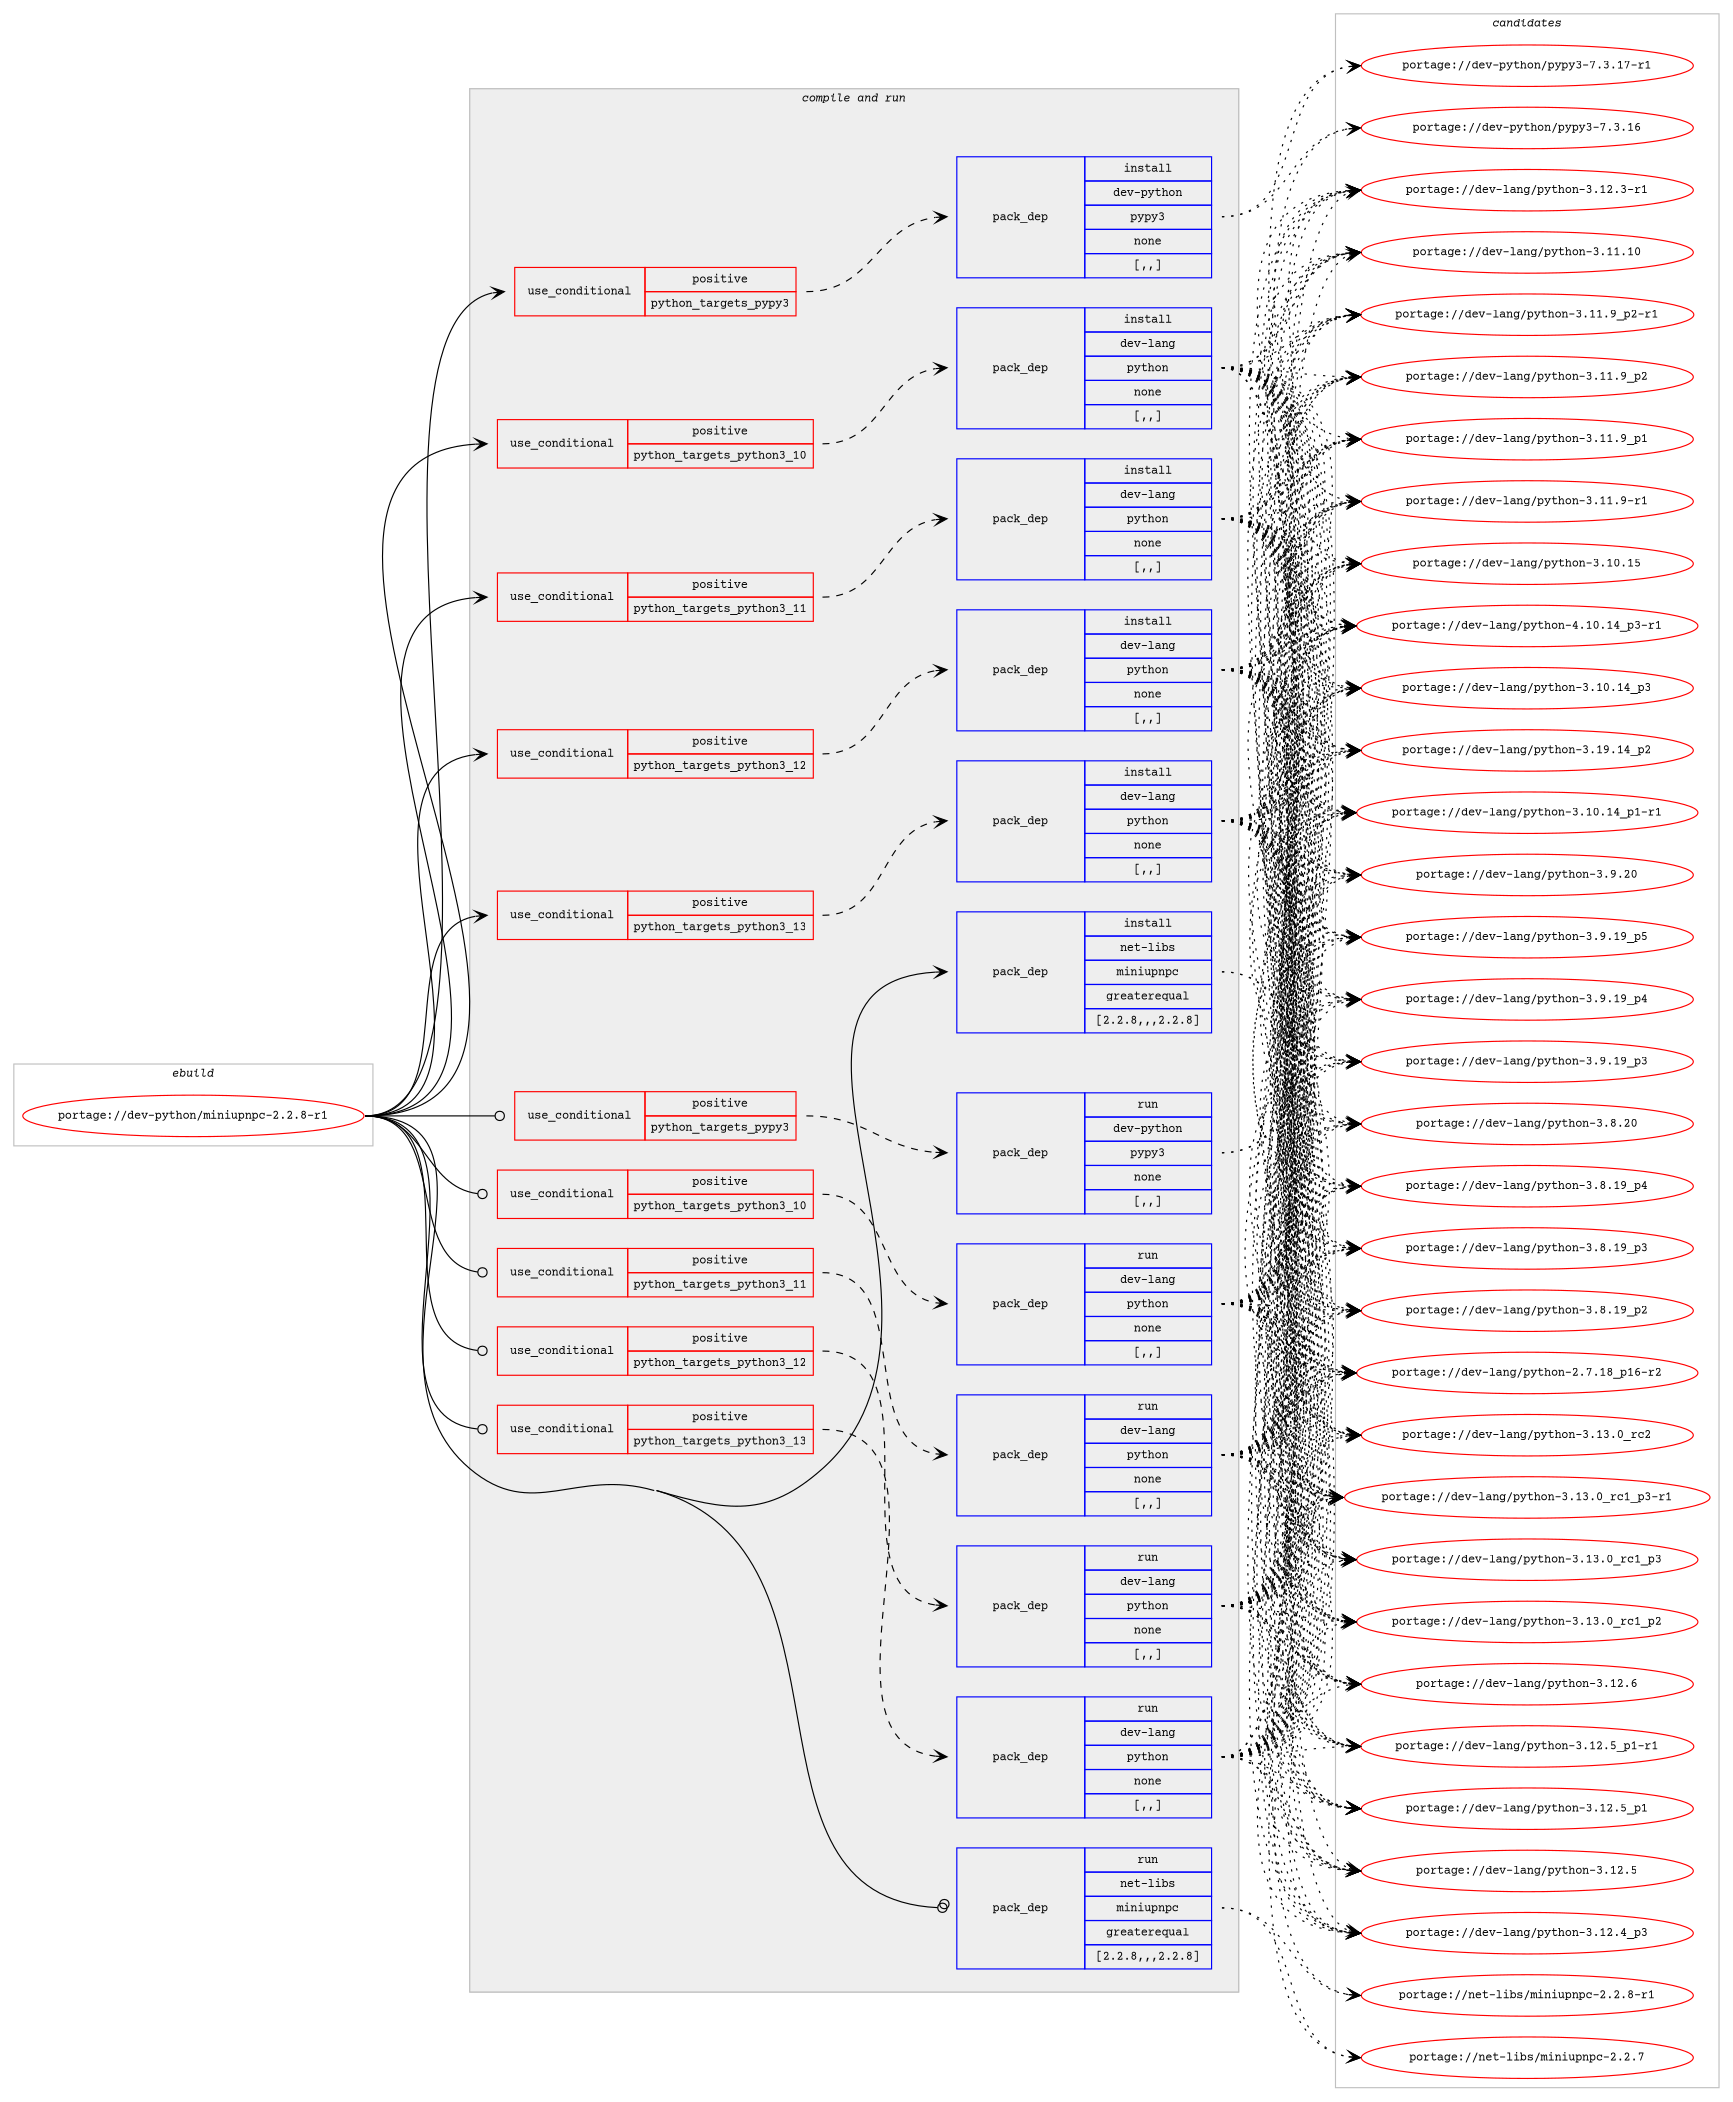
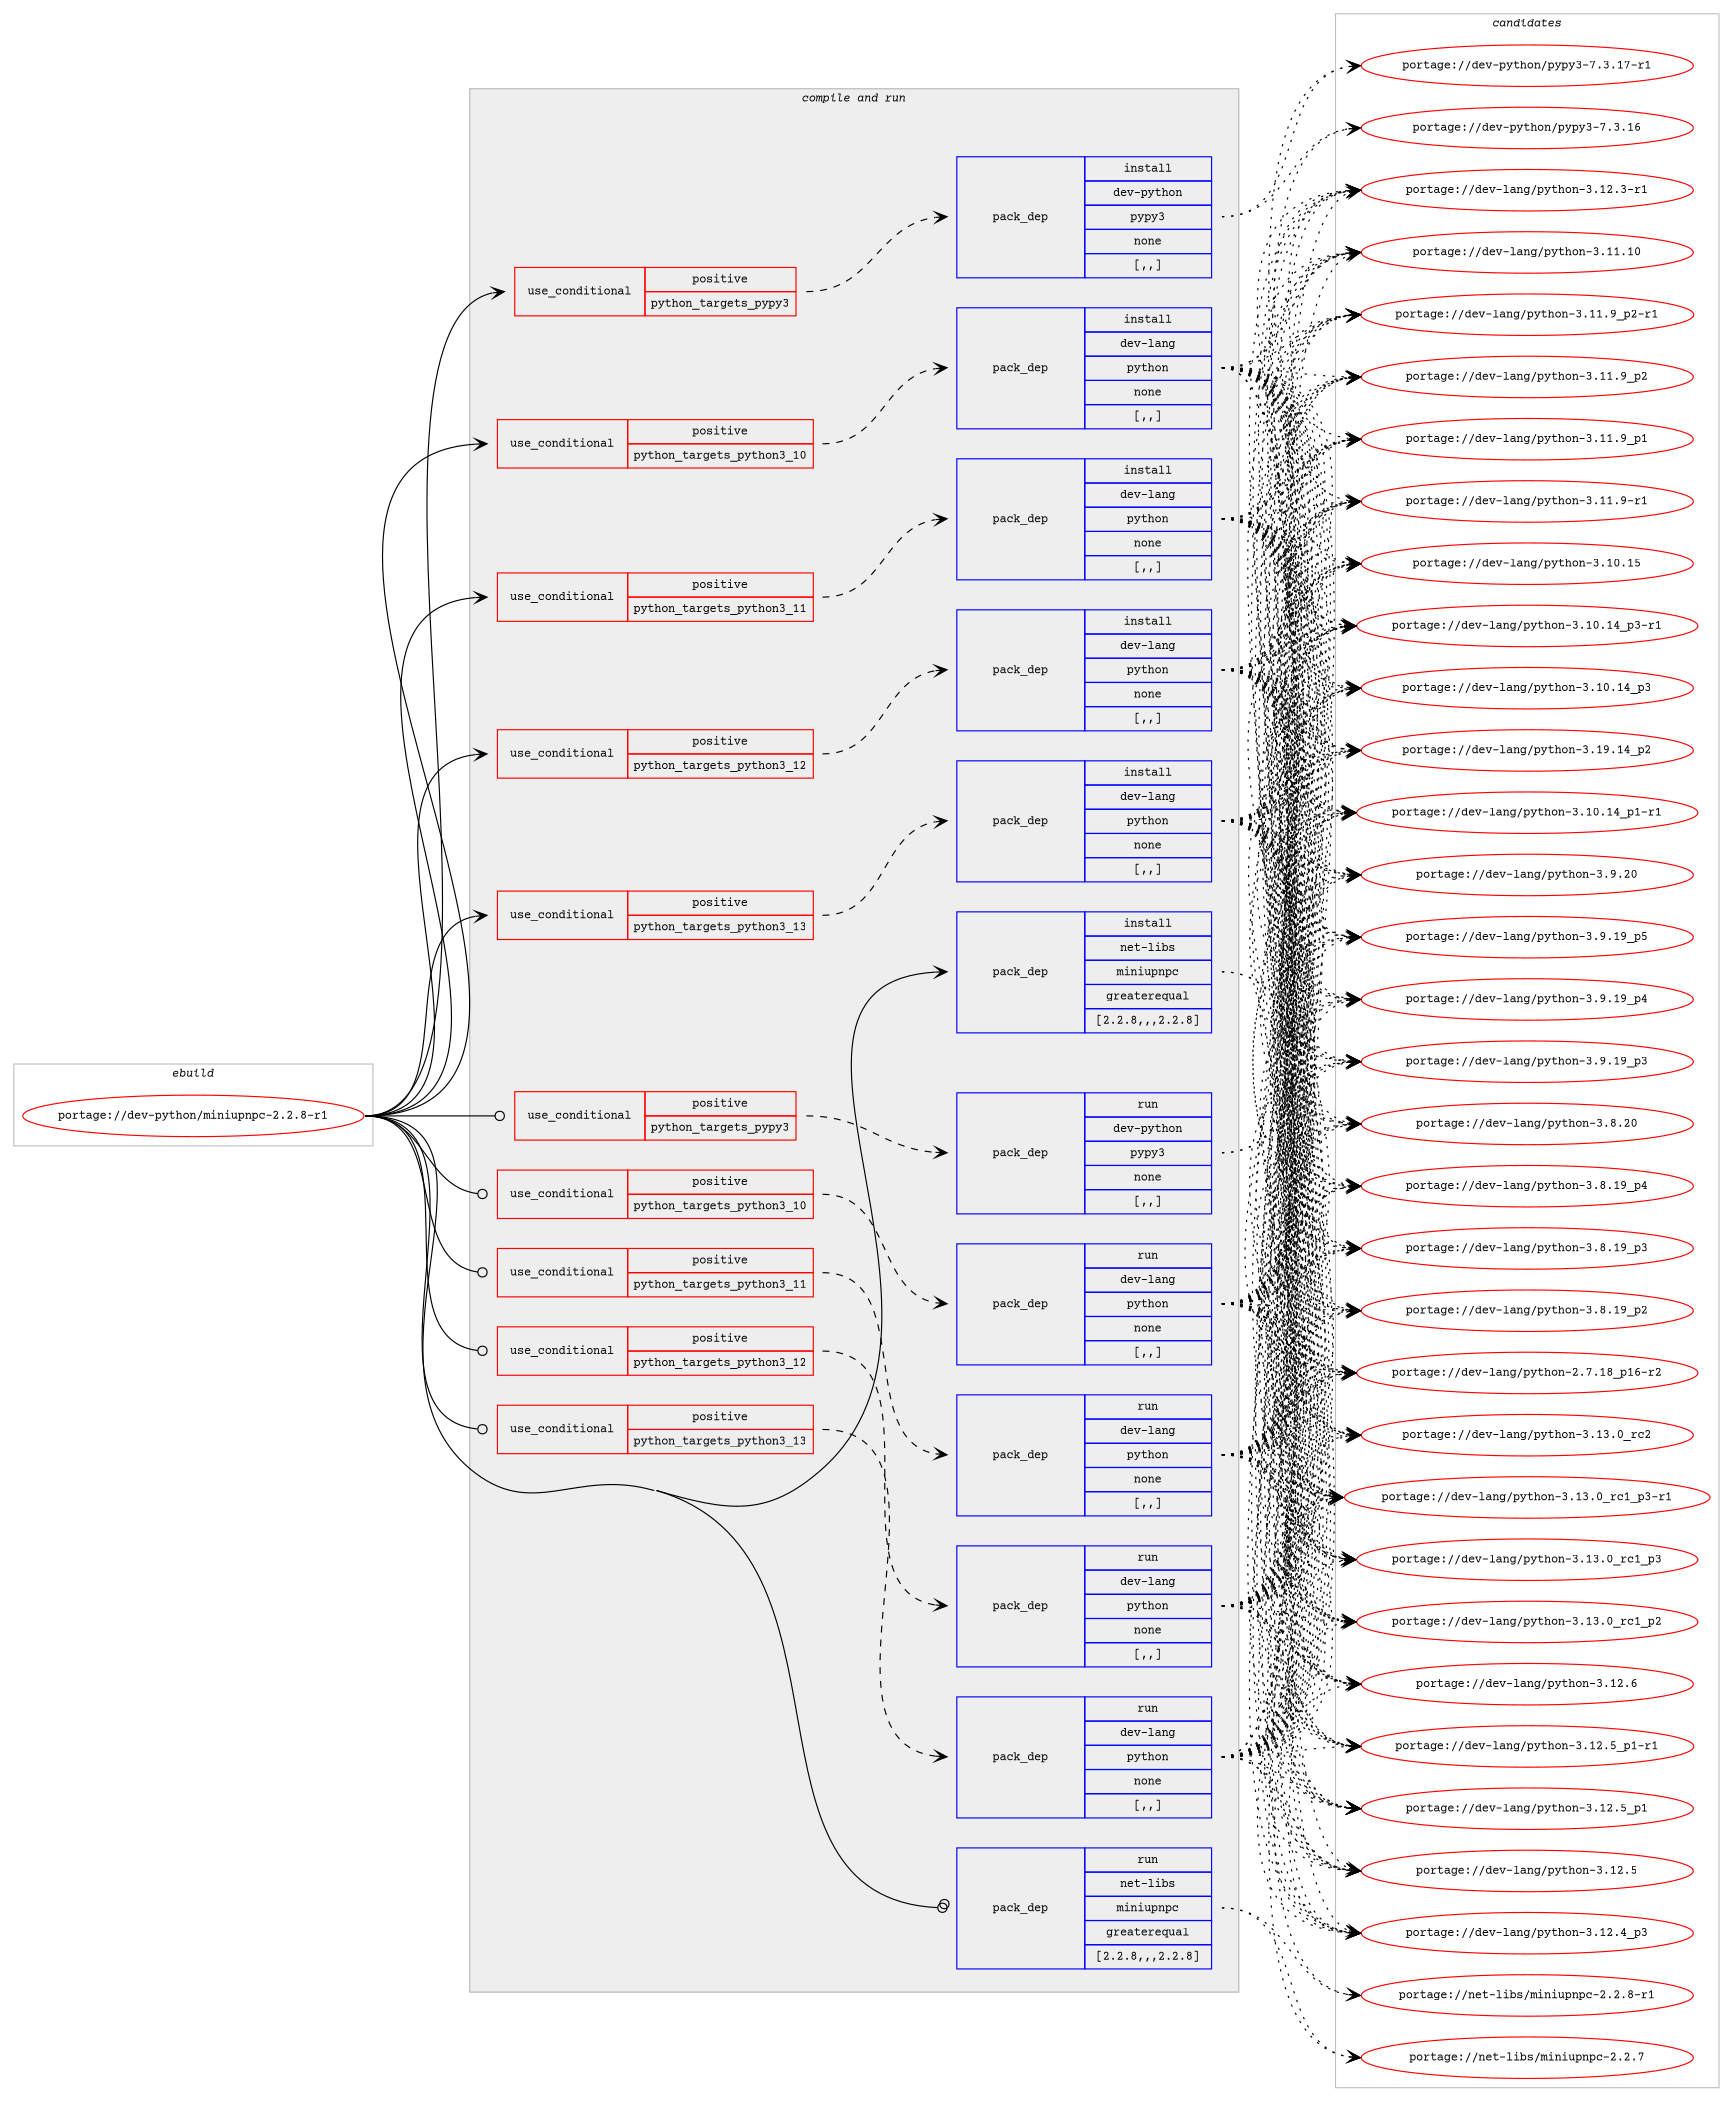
(1527, 626) -> (1527, 626)
